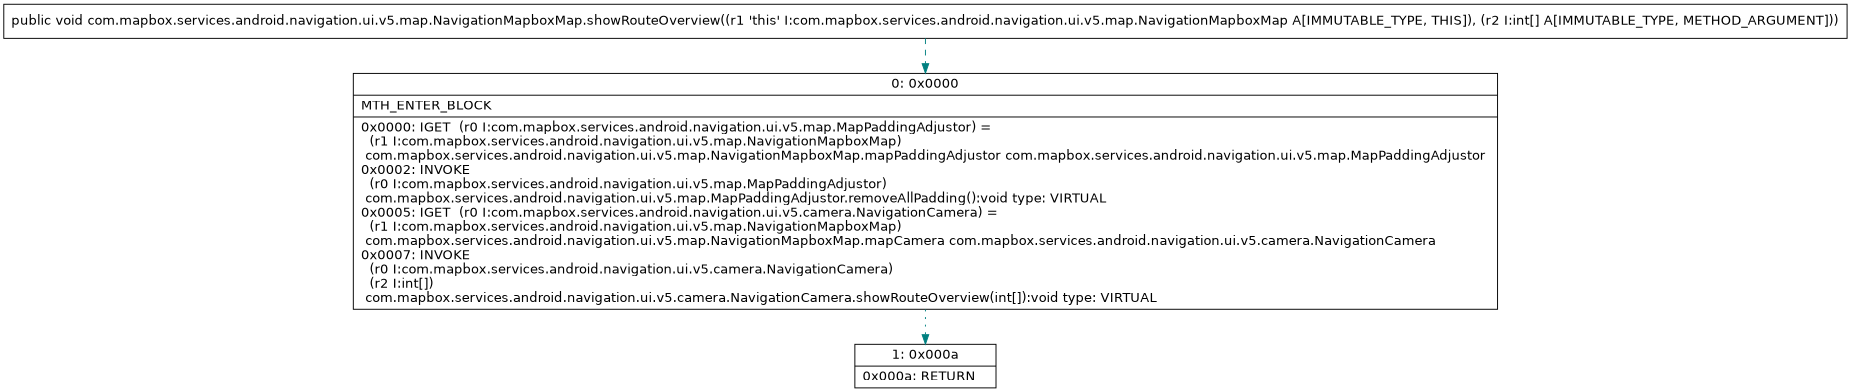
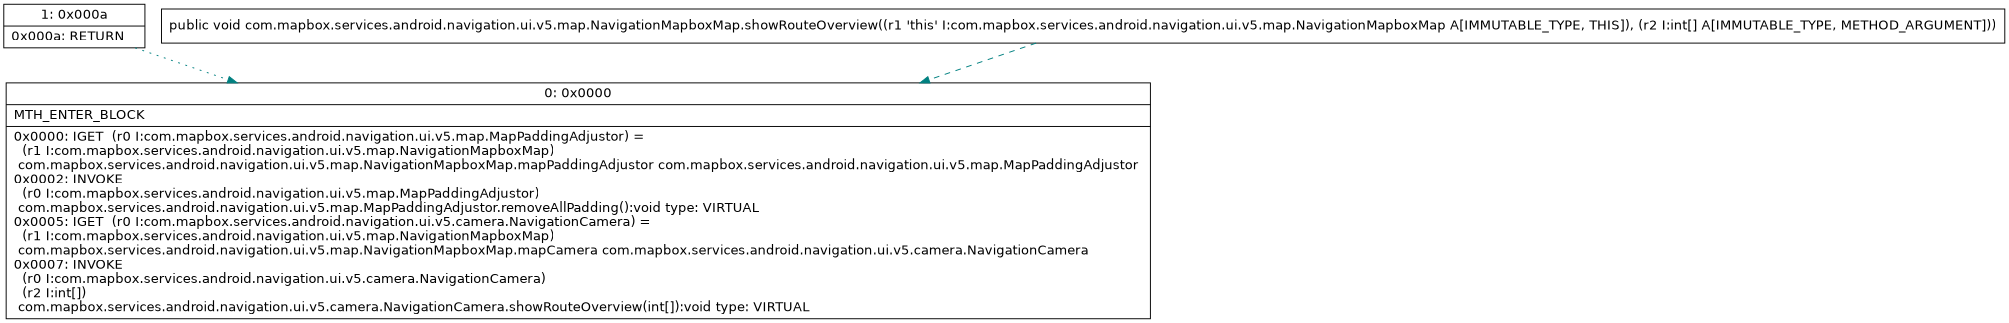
(925, 322) -> (182, 64)
